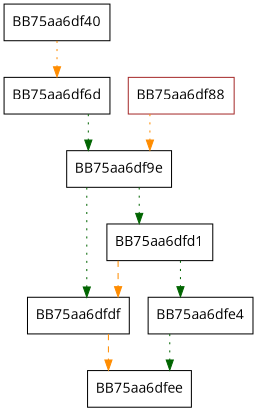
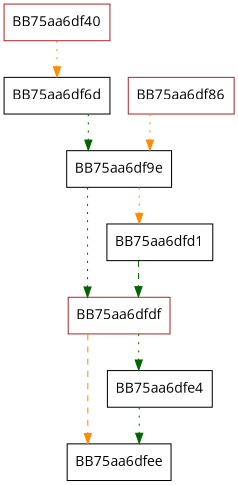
(57, 22) -> (57, 22)
(181, 96) -> (181, 96)
(139, 200) -> (139, 200)
(118, 274) -> (138, 274)
(180, 274) -> (139, 347)
(78, 316) -> (119, 316)
